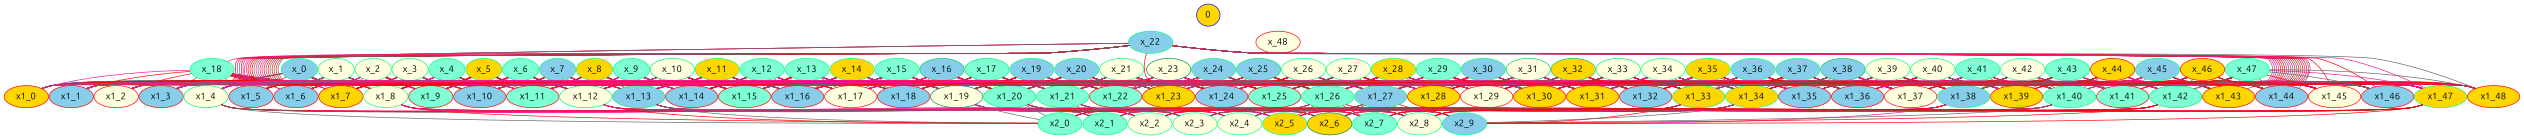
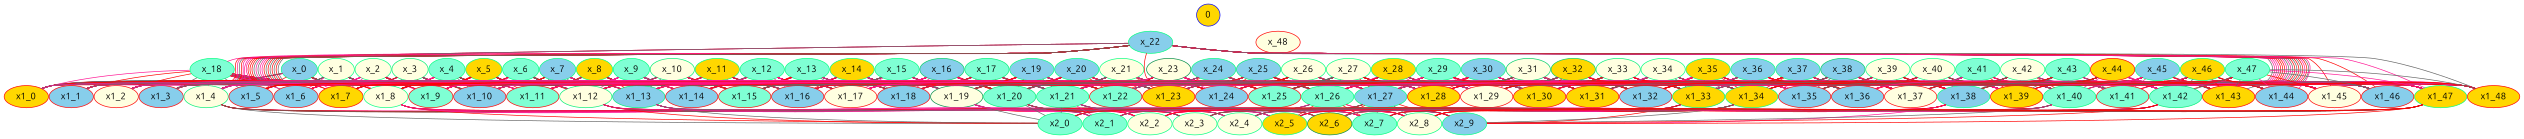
(2202, 69) -> (2202, 69)
